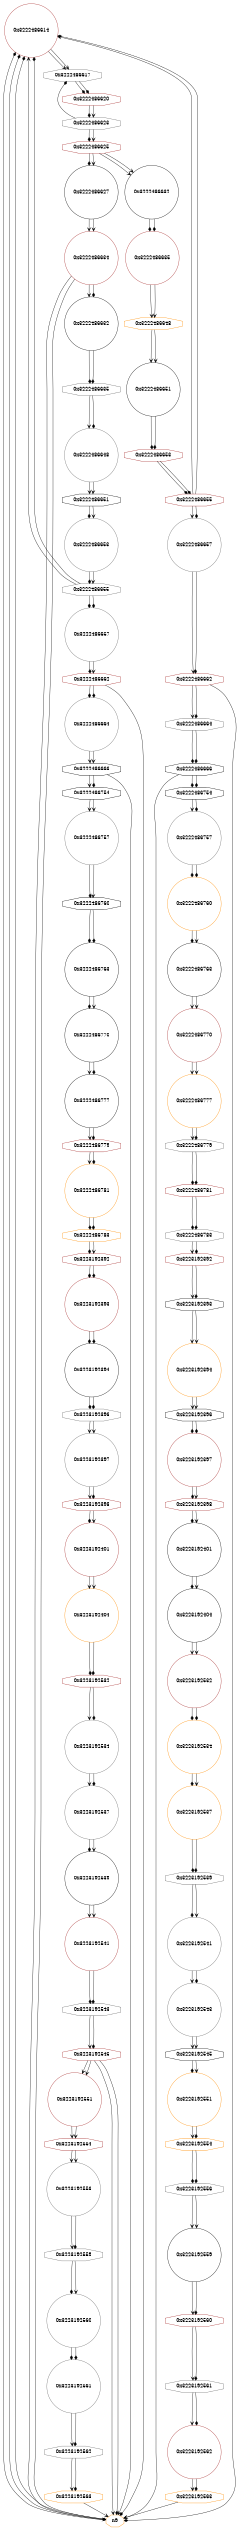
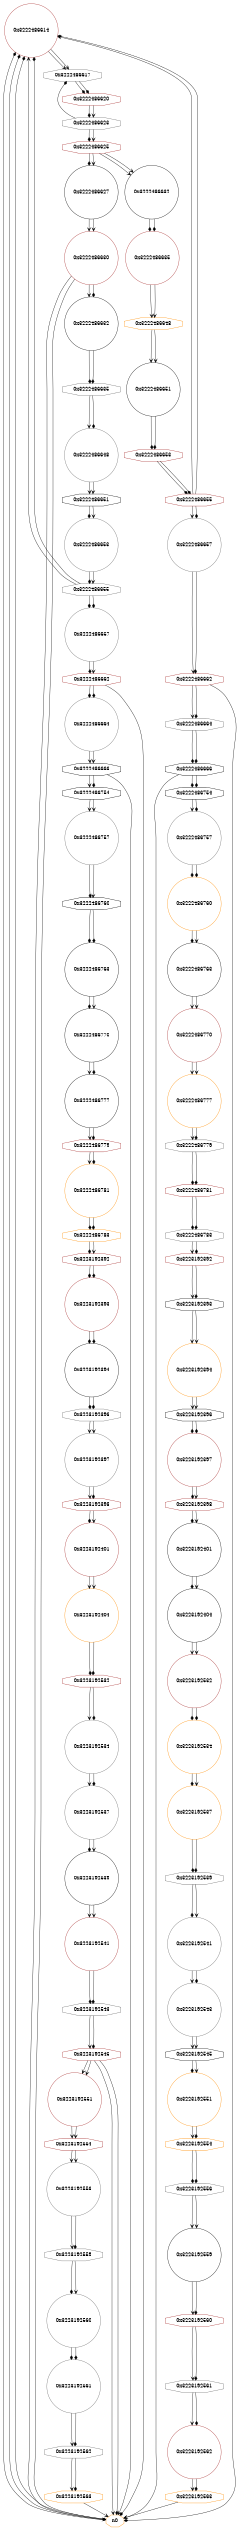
(91, 258) -> (91, 258)
(115, 2521) -> (115, 2521)
